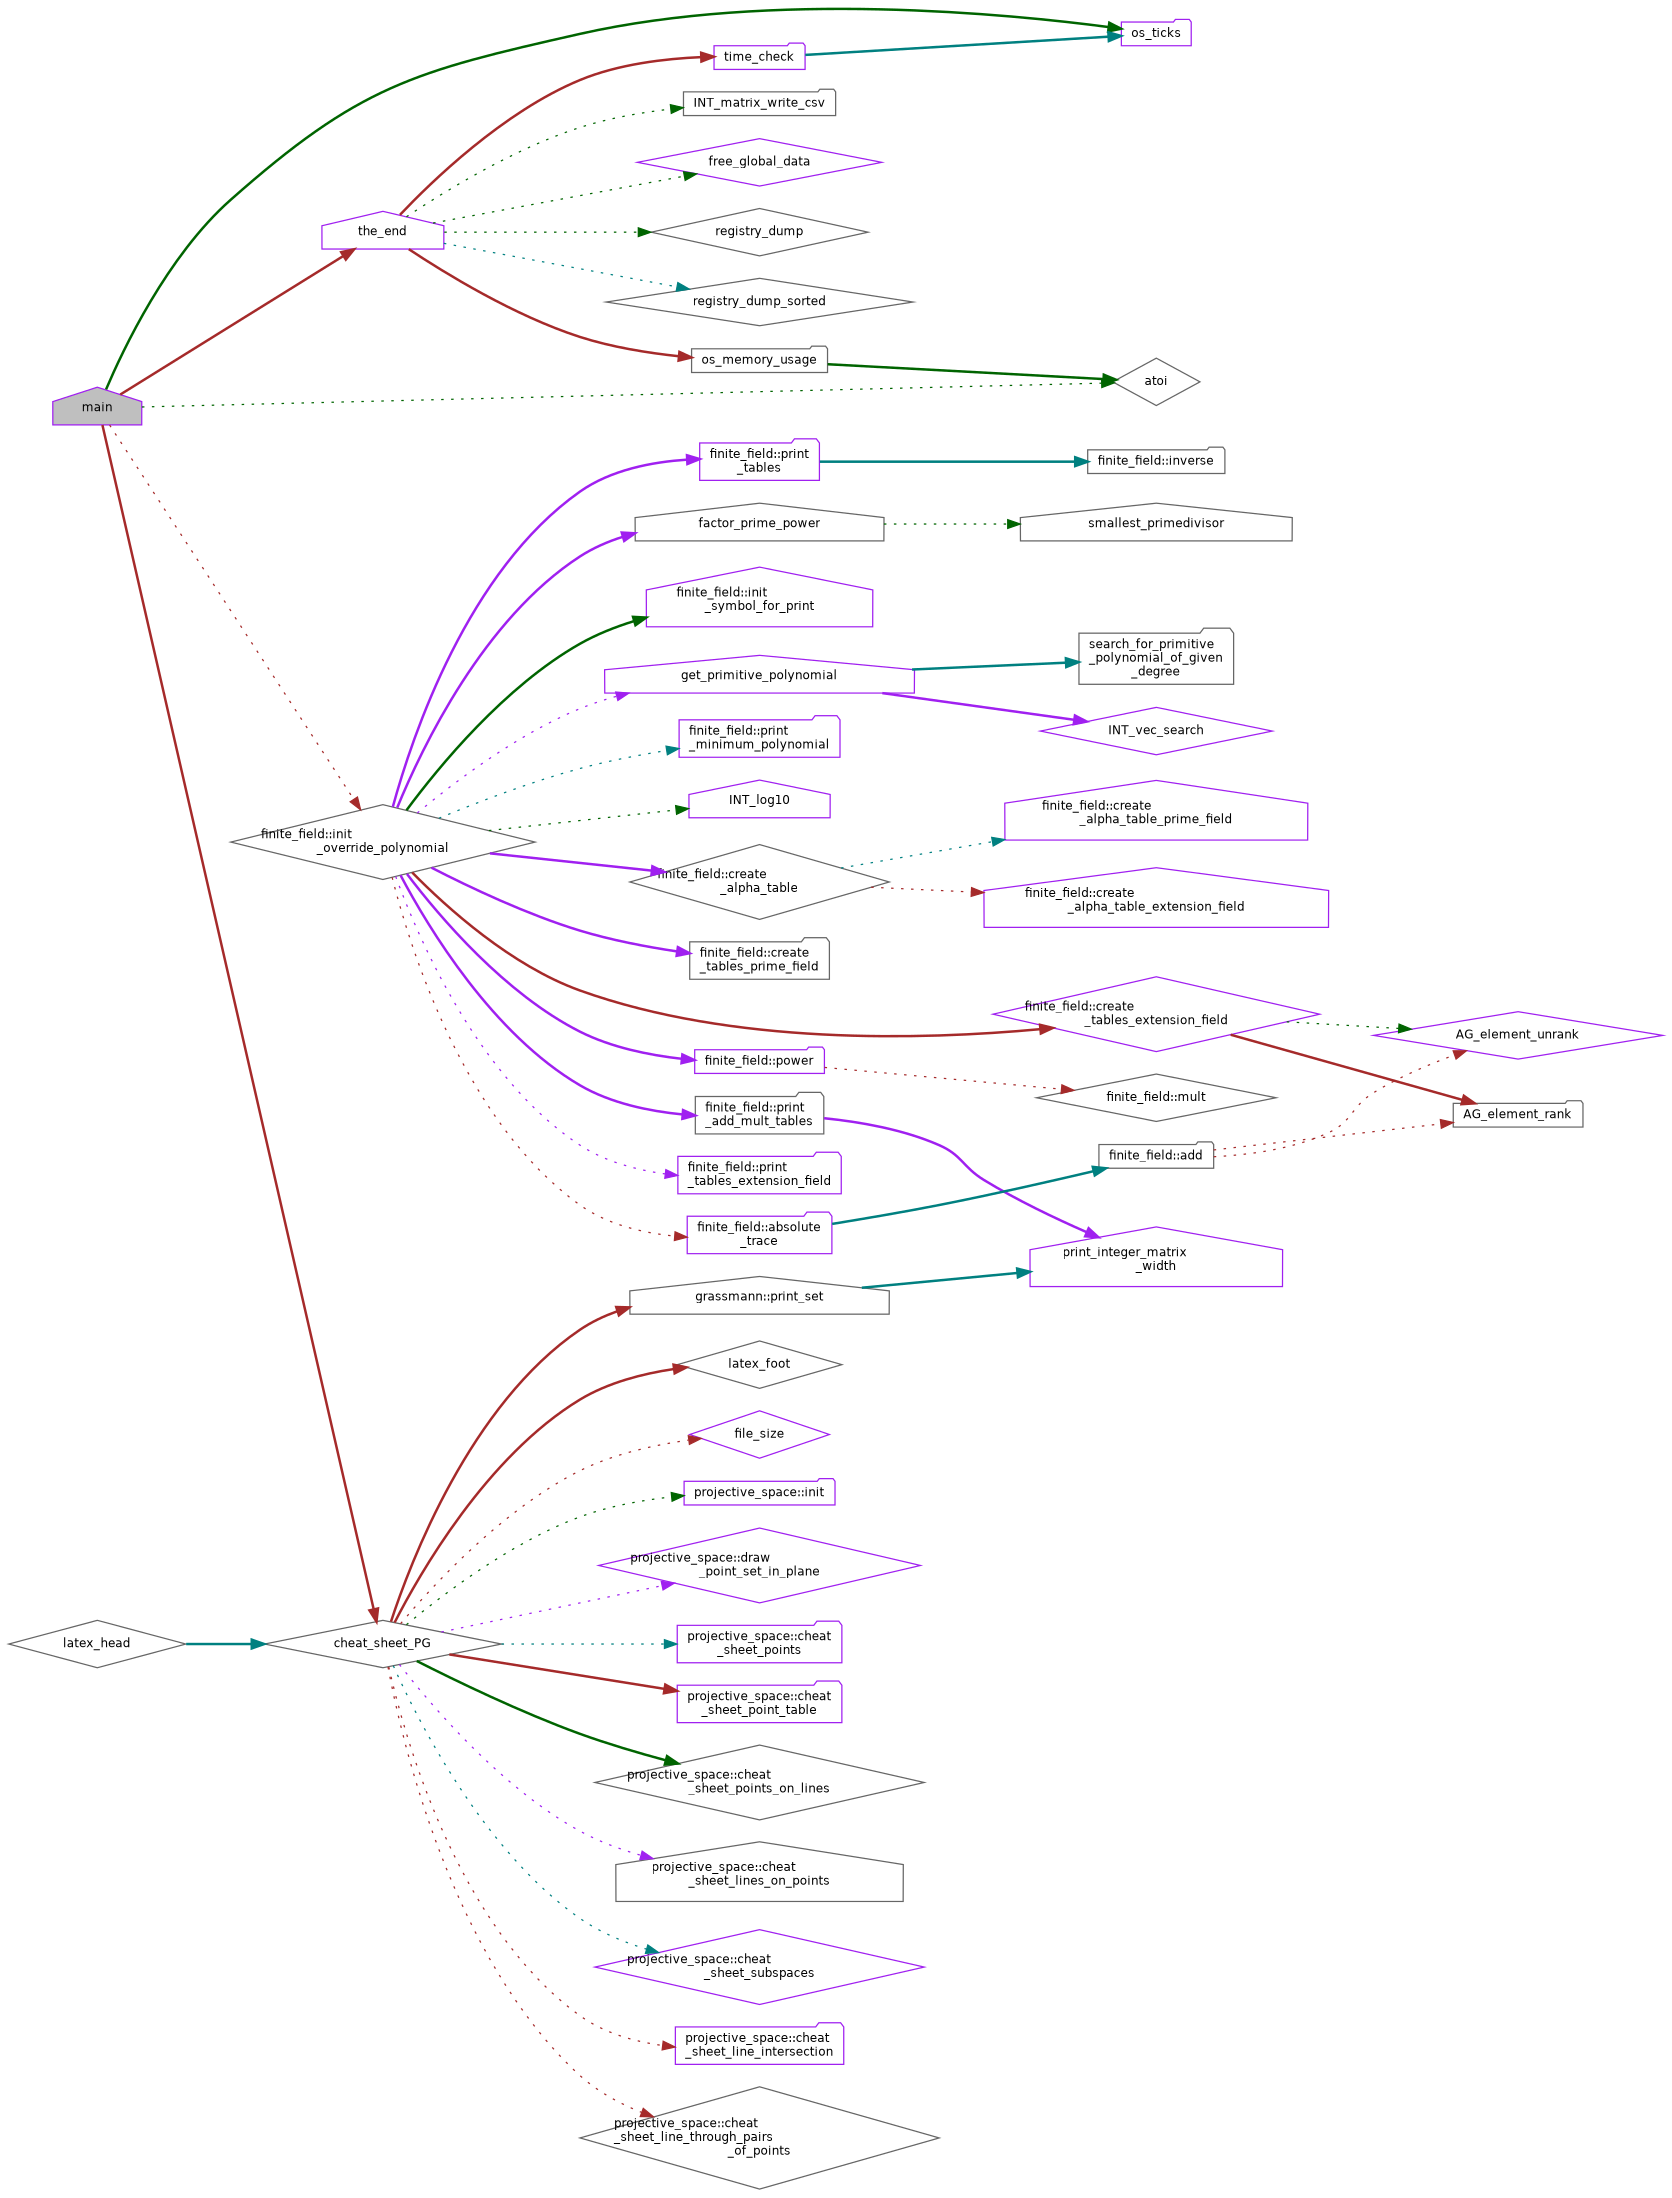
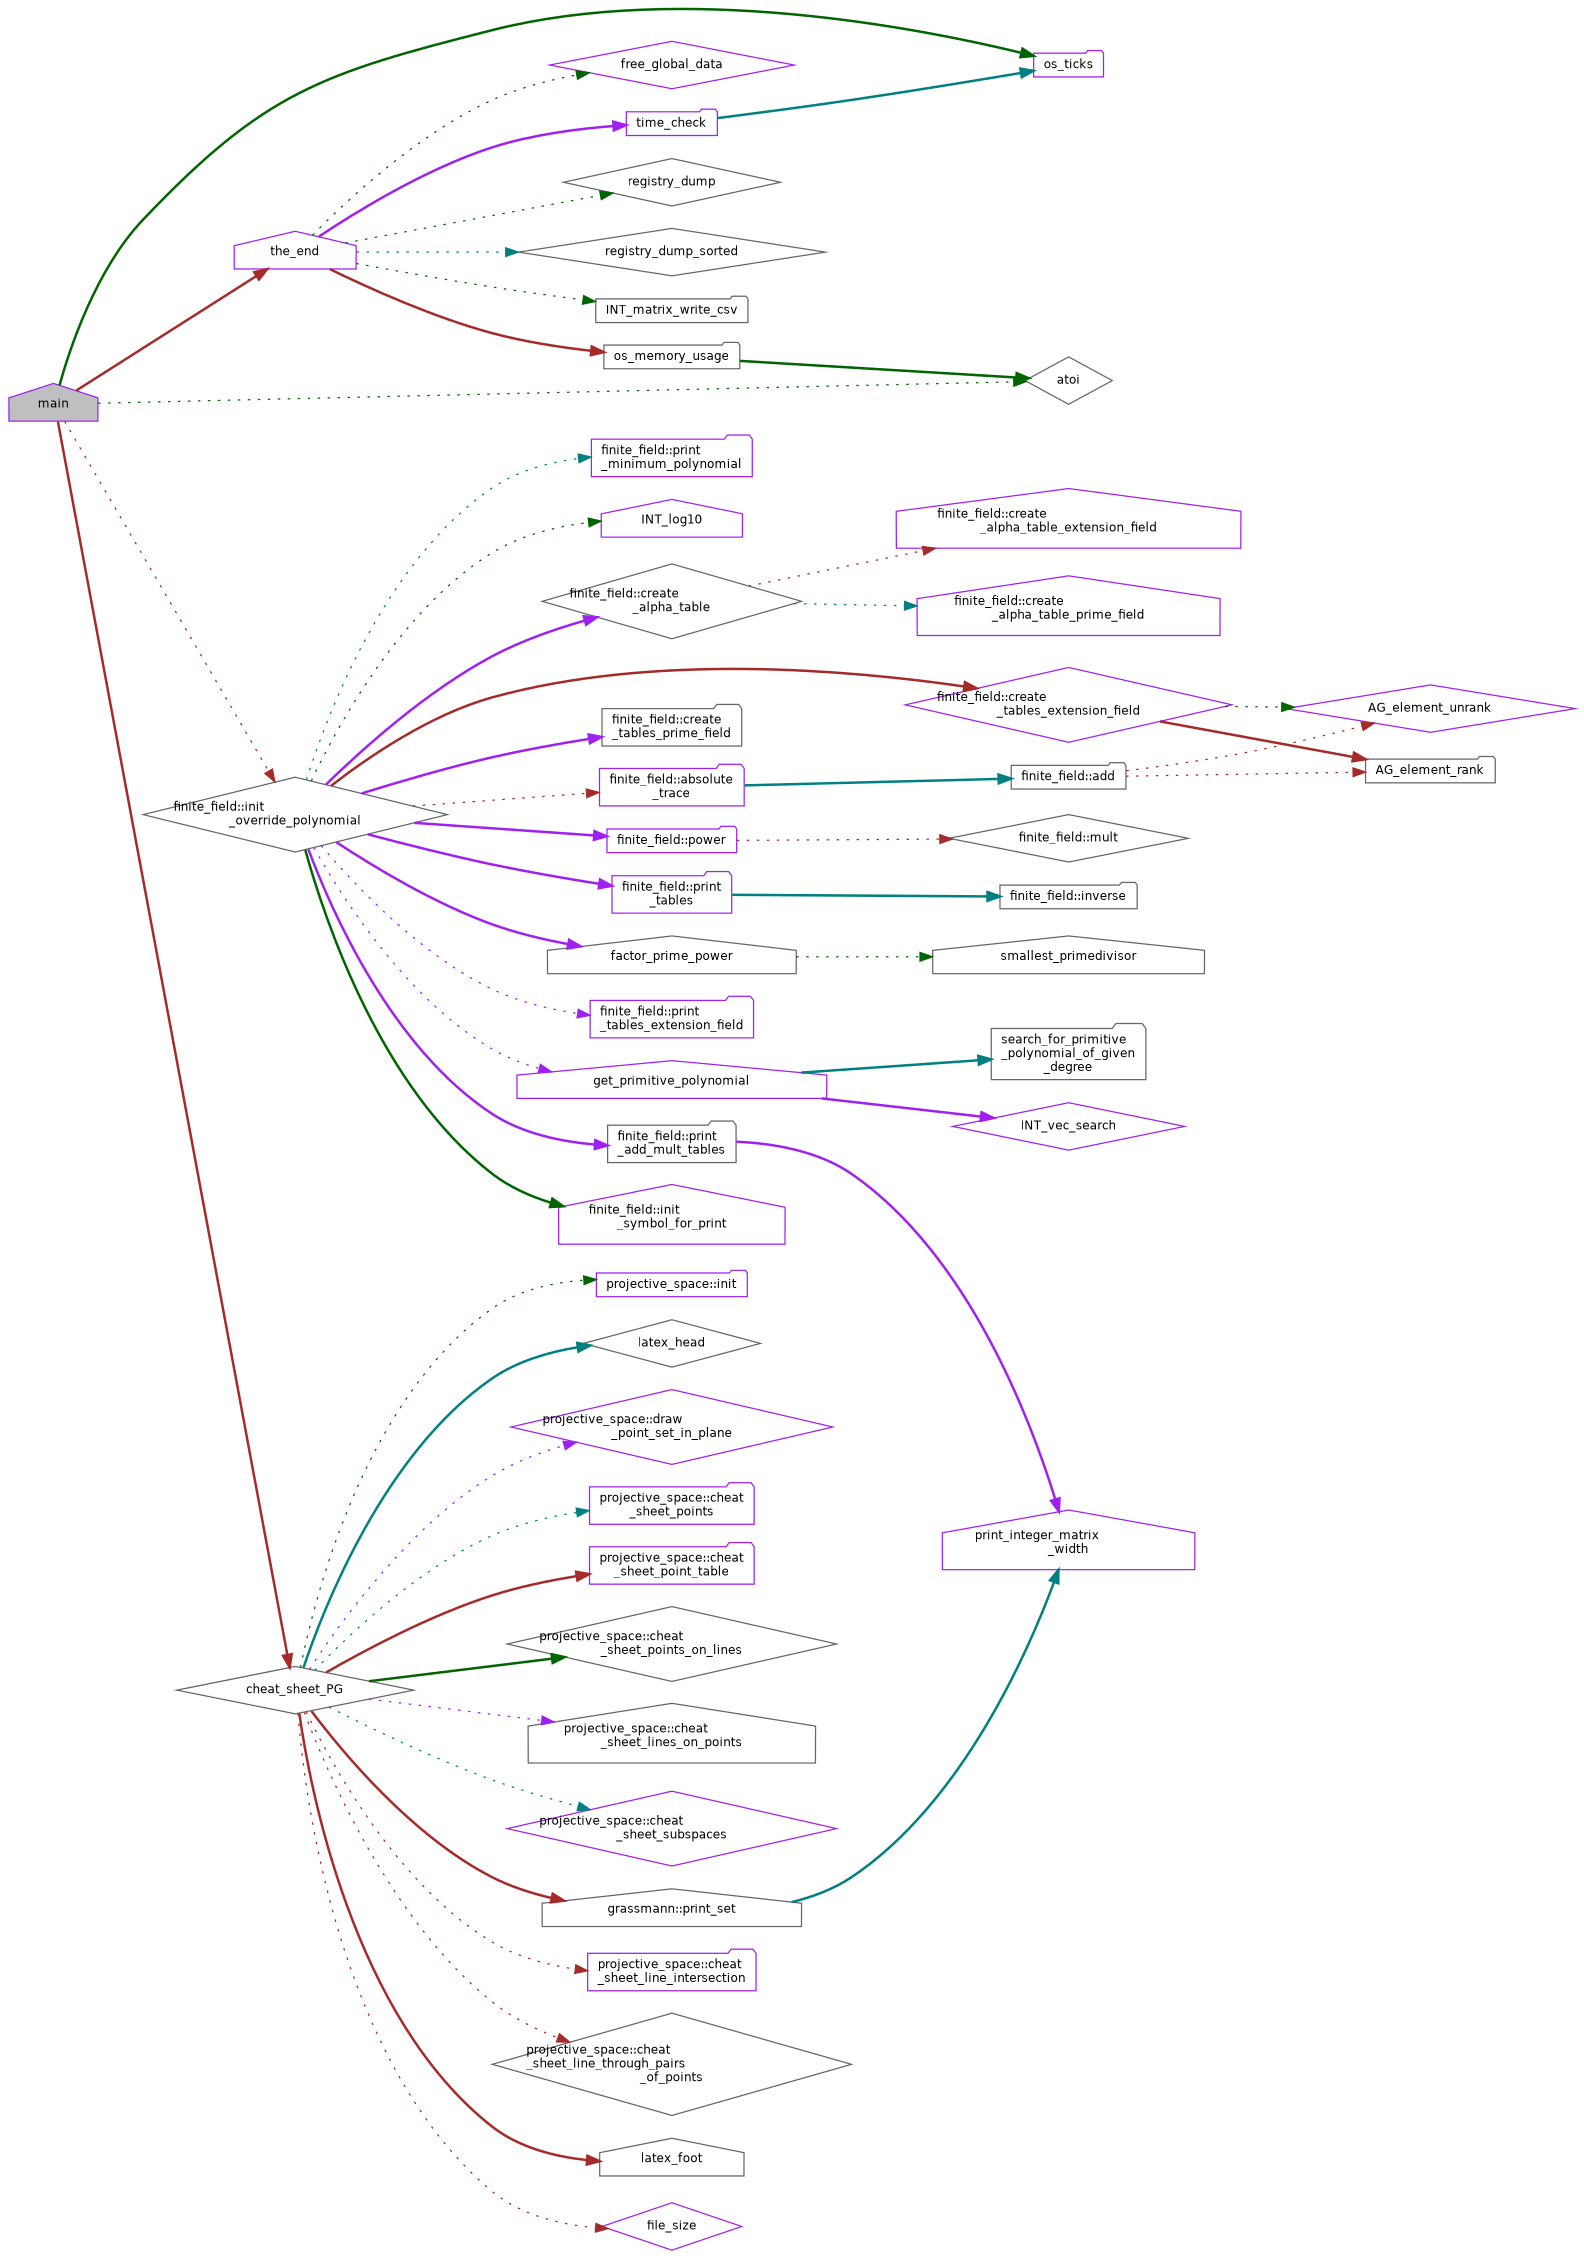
(534, 104) -> (458, 160)
(760, 1365) -> (672, 2159)
(219, 1644) -> (402, 1471)
